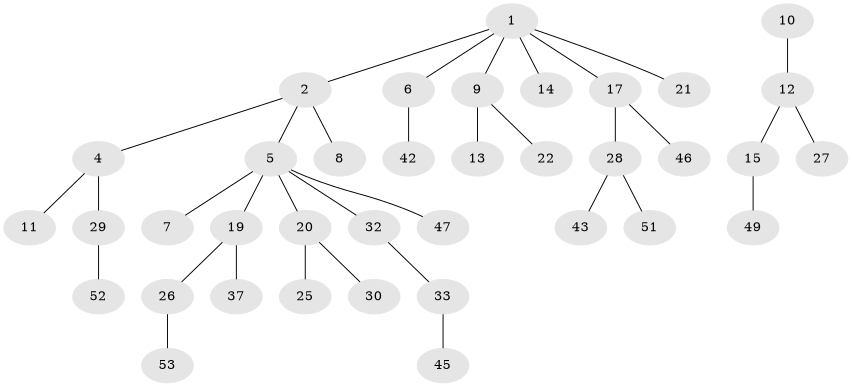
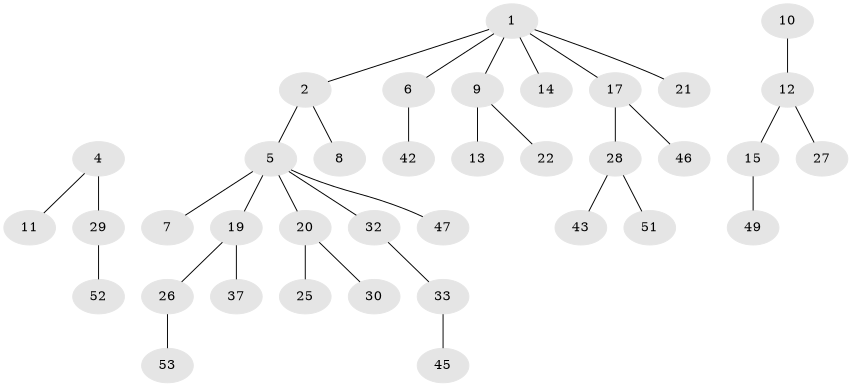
(202, 124) -> none
